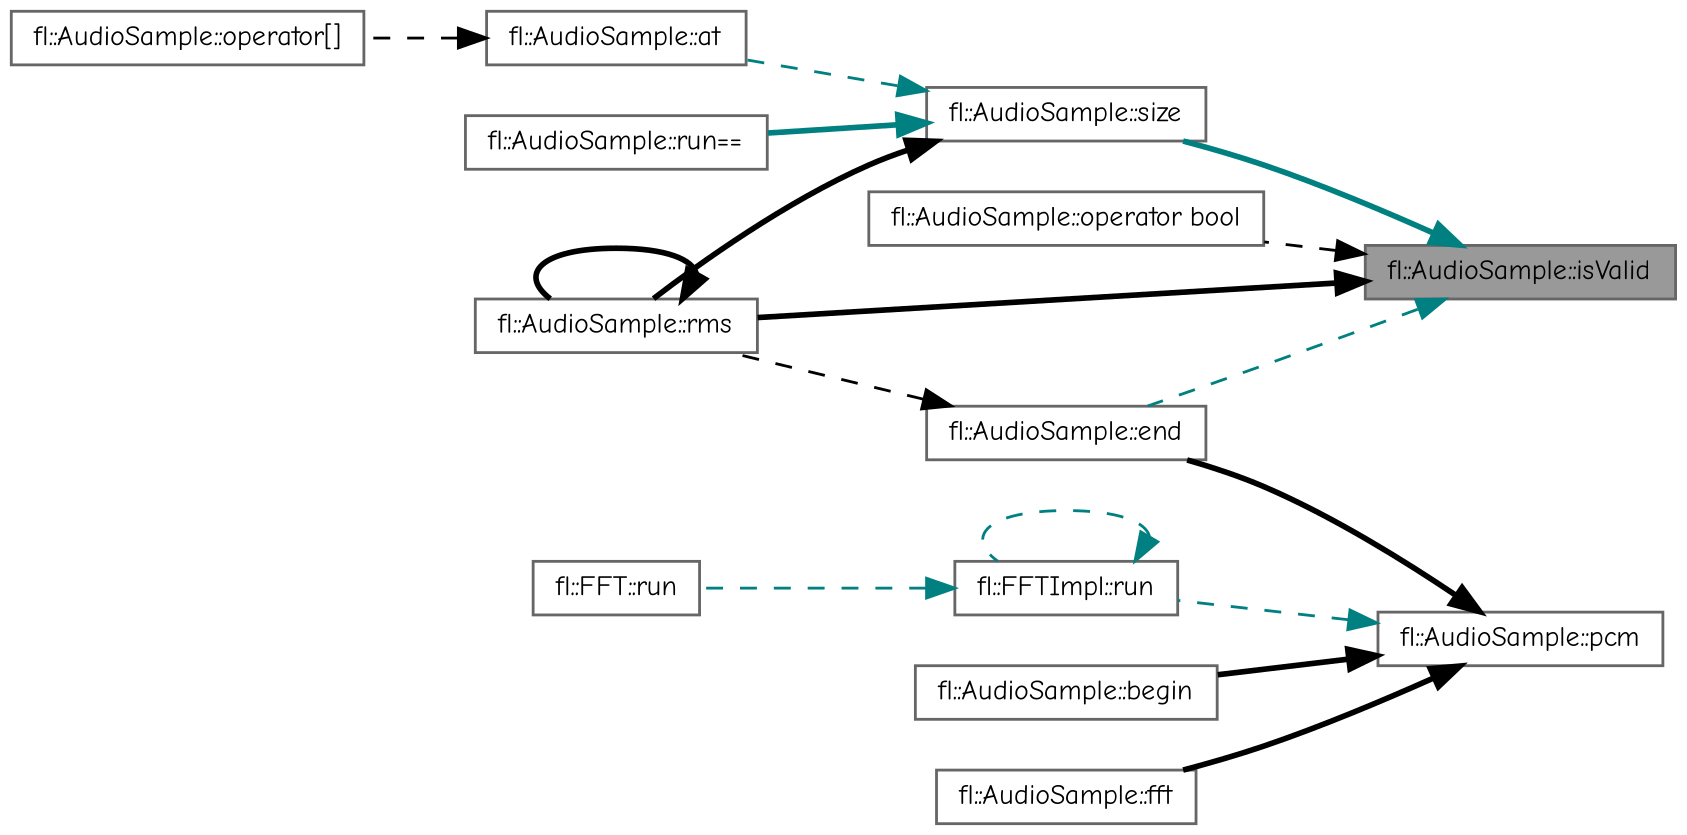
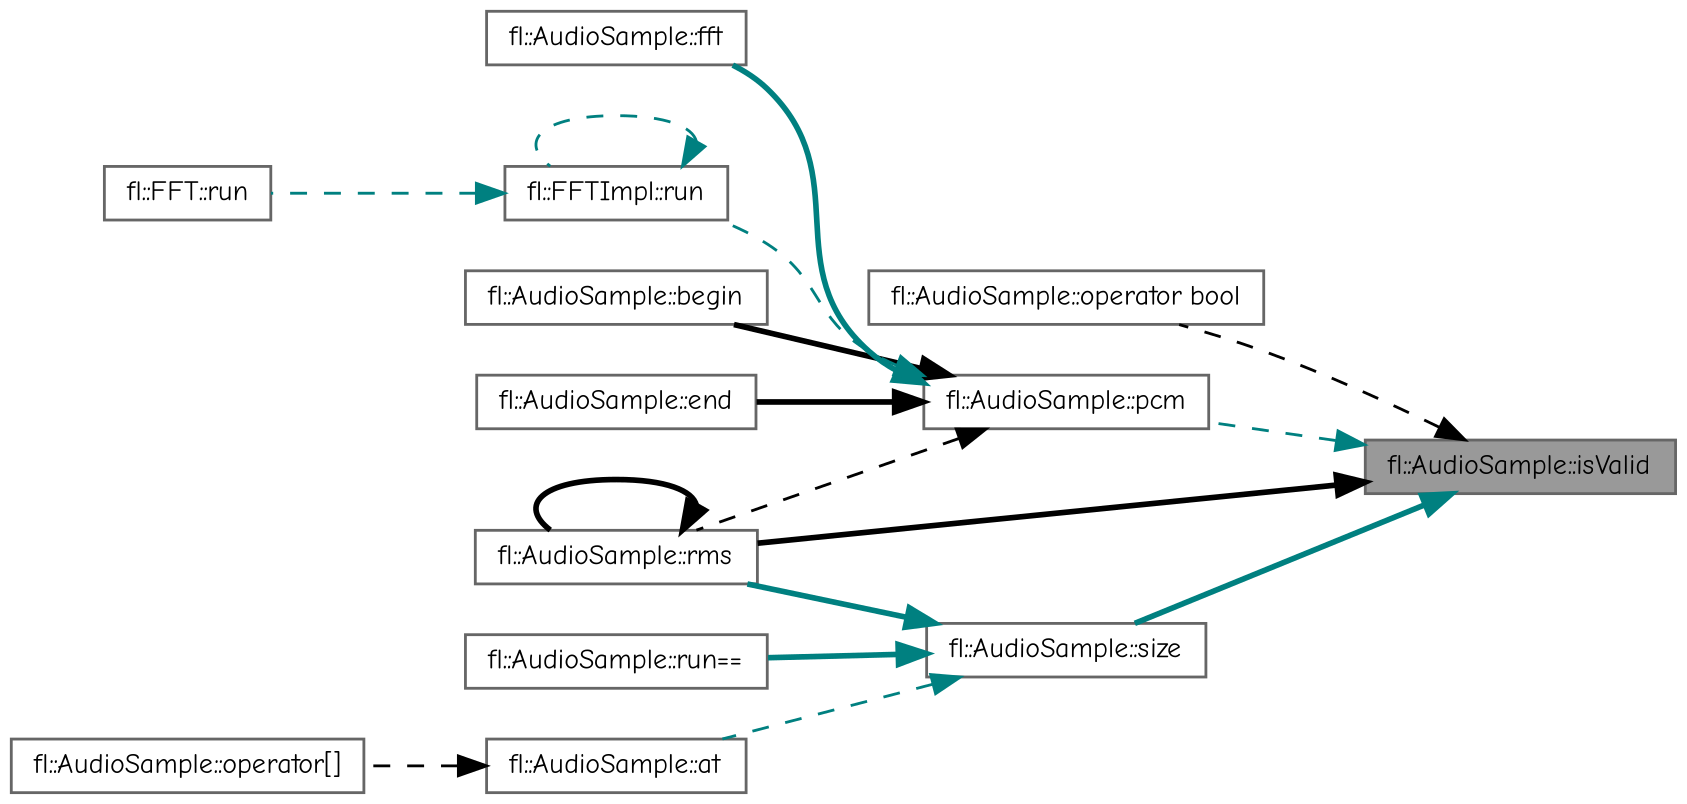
(775, 215) -> (827, 601)
(1283, 358) -> (1273, 431)
(827, 376) -> (828, 484)
(1310, 729) -> (817, 217)
